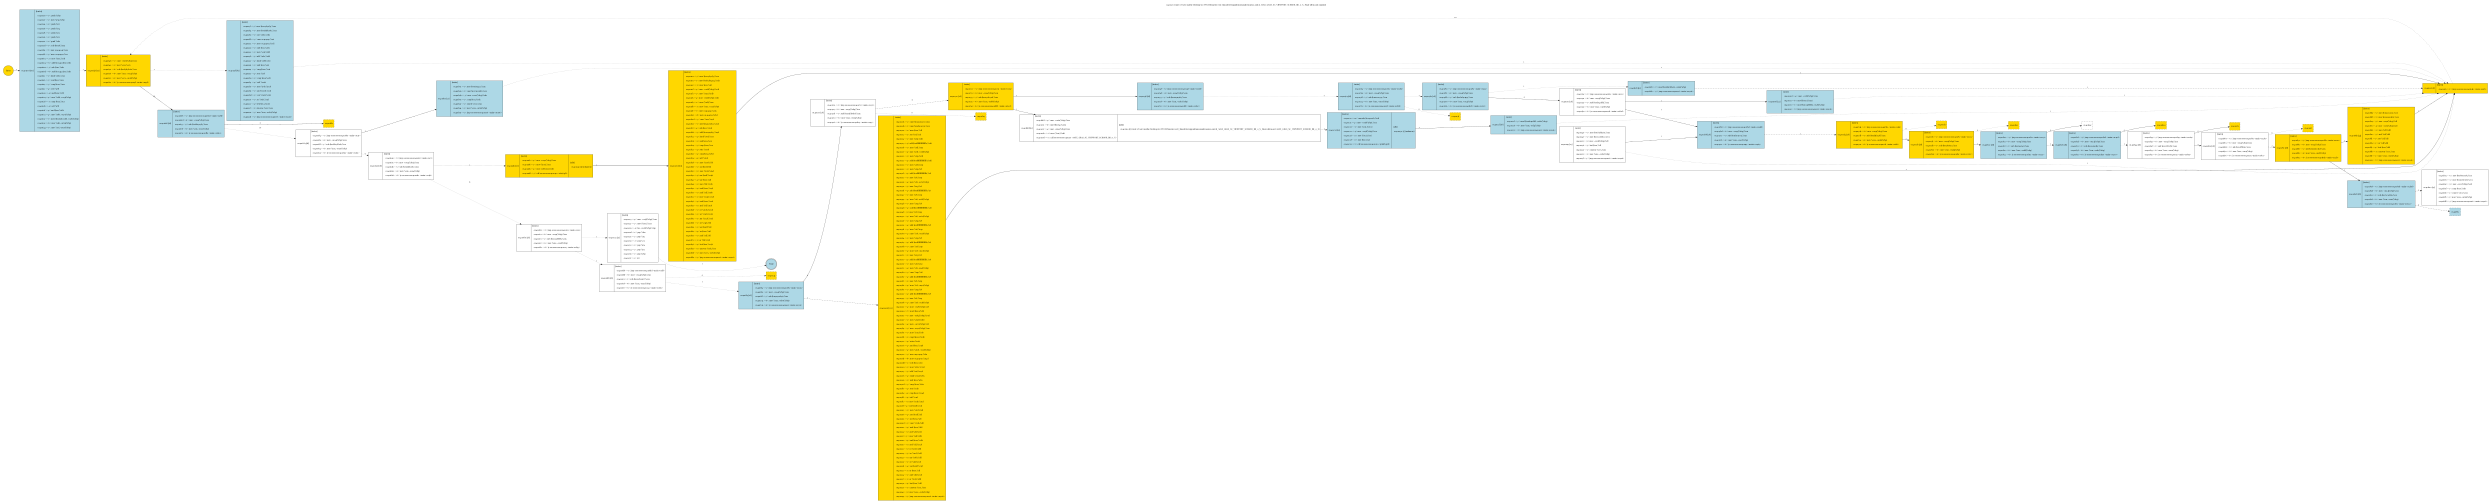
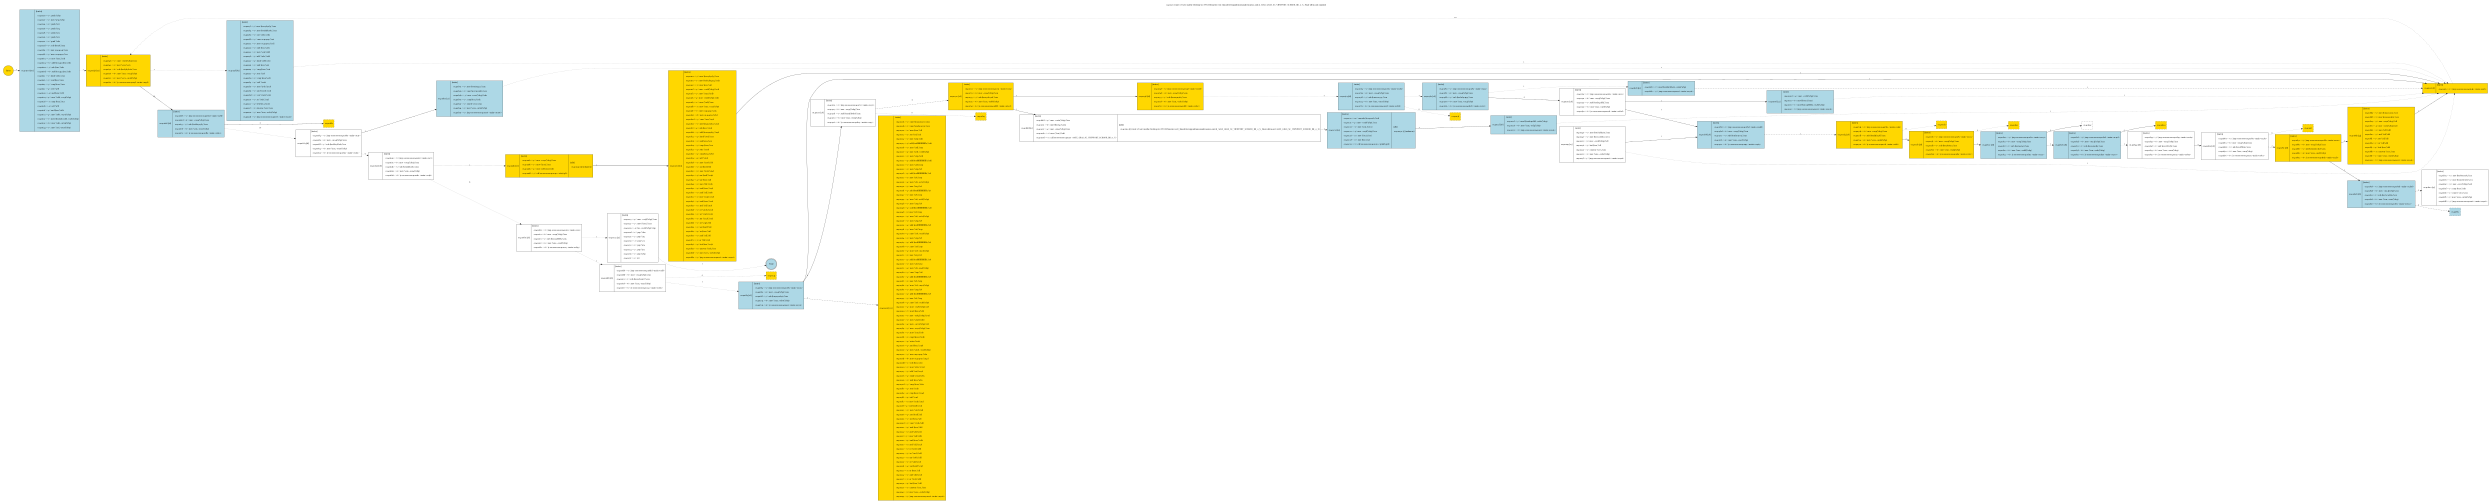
(1170, 96) -> (1170, 96)
(2235, 126) -> none
(1712, 171) -> (1522, 79)
